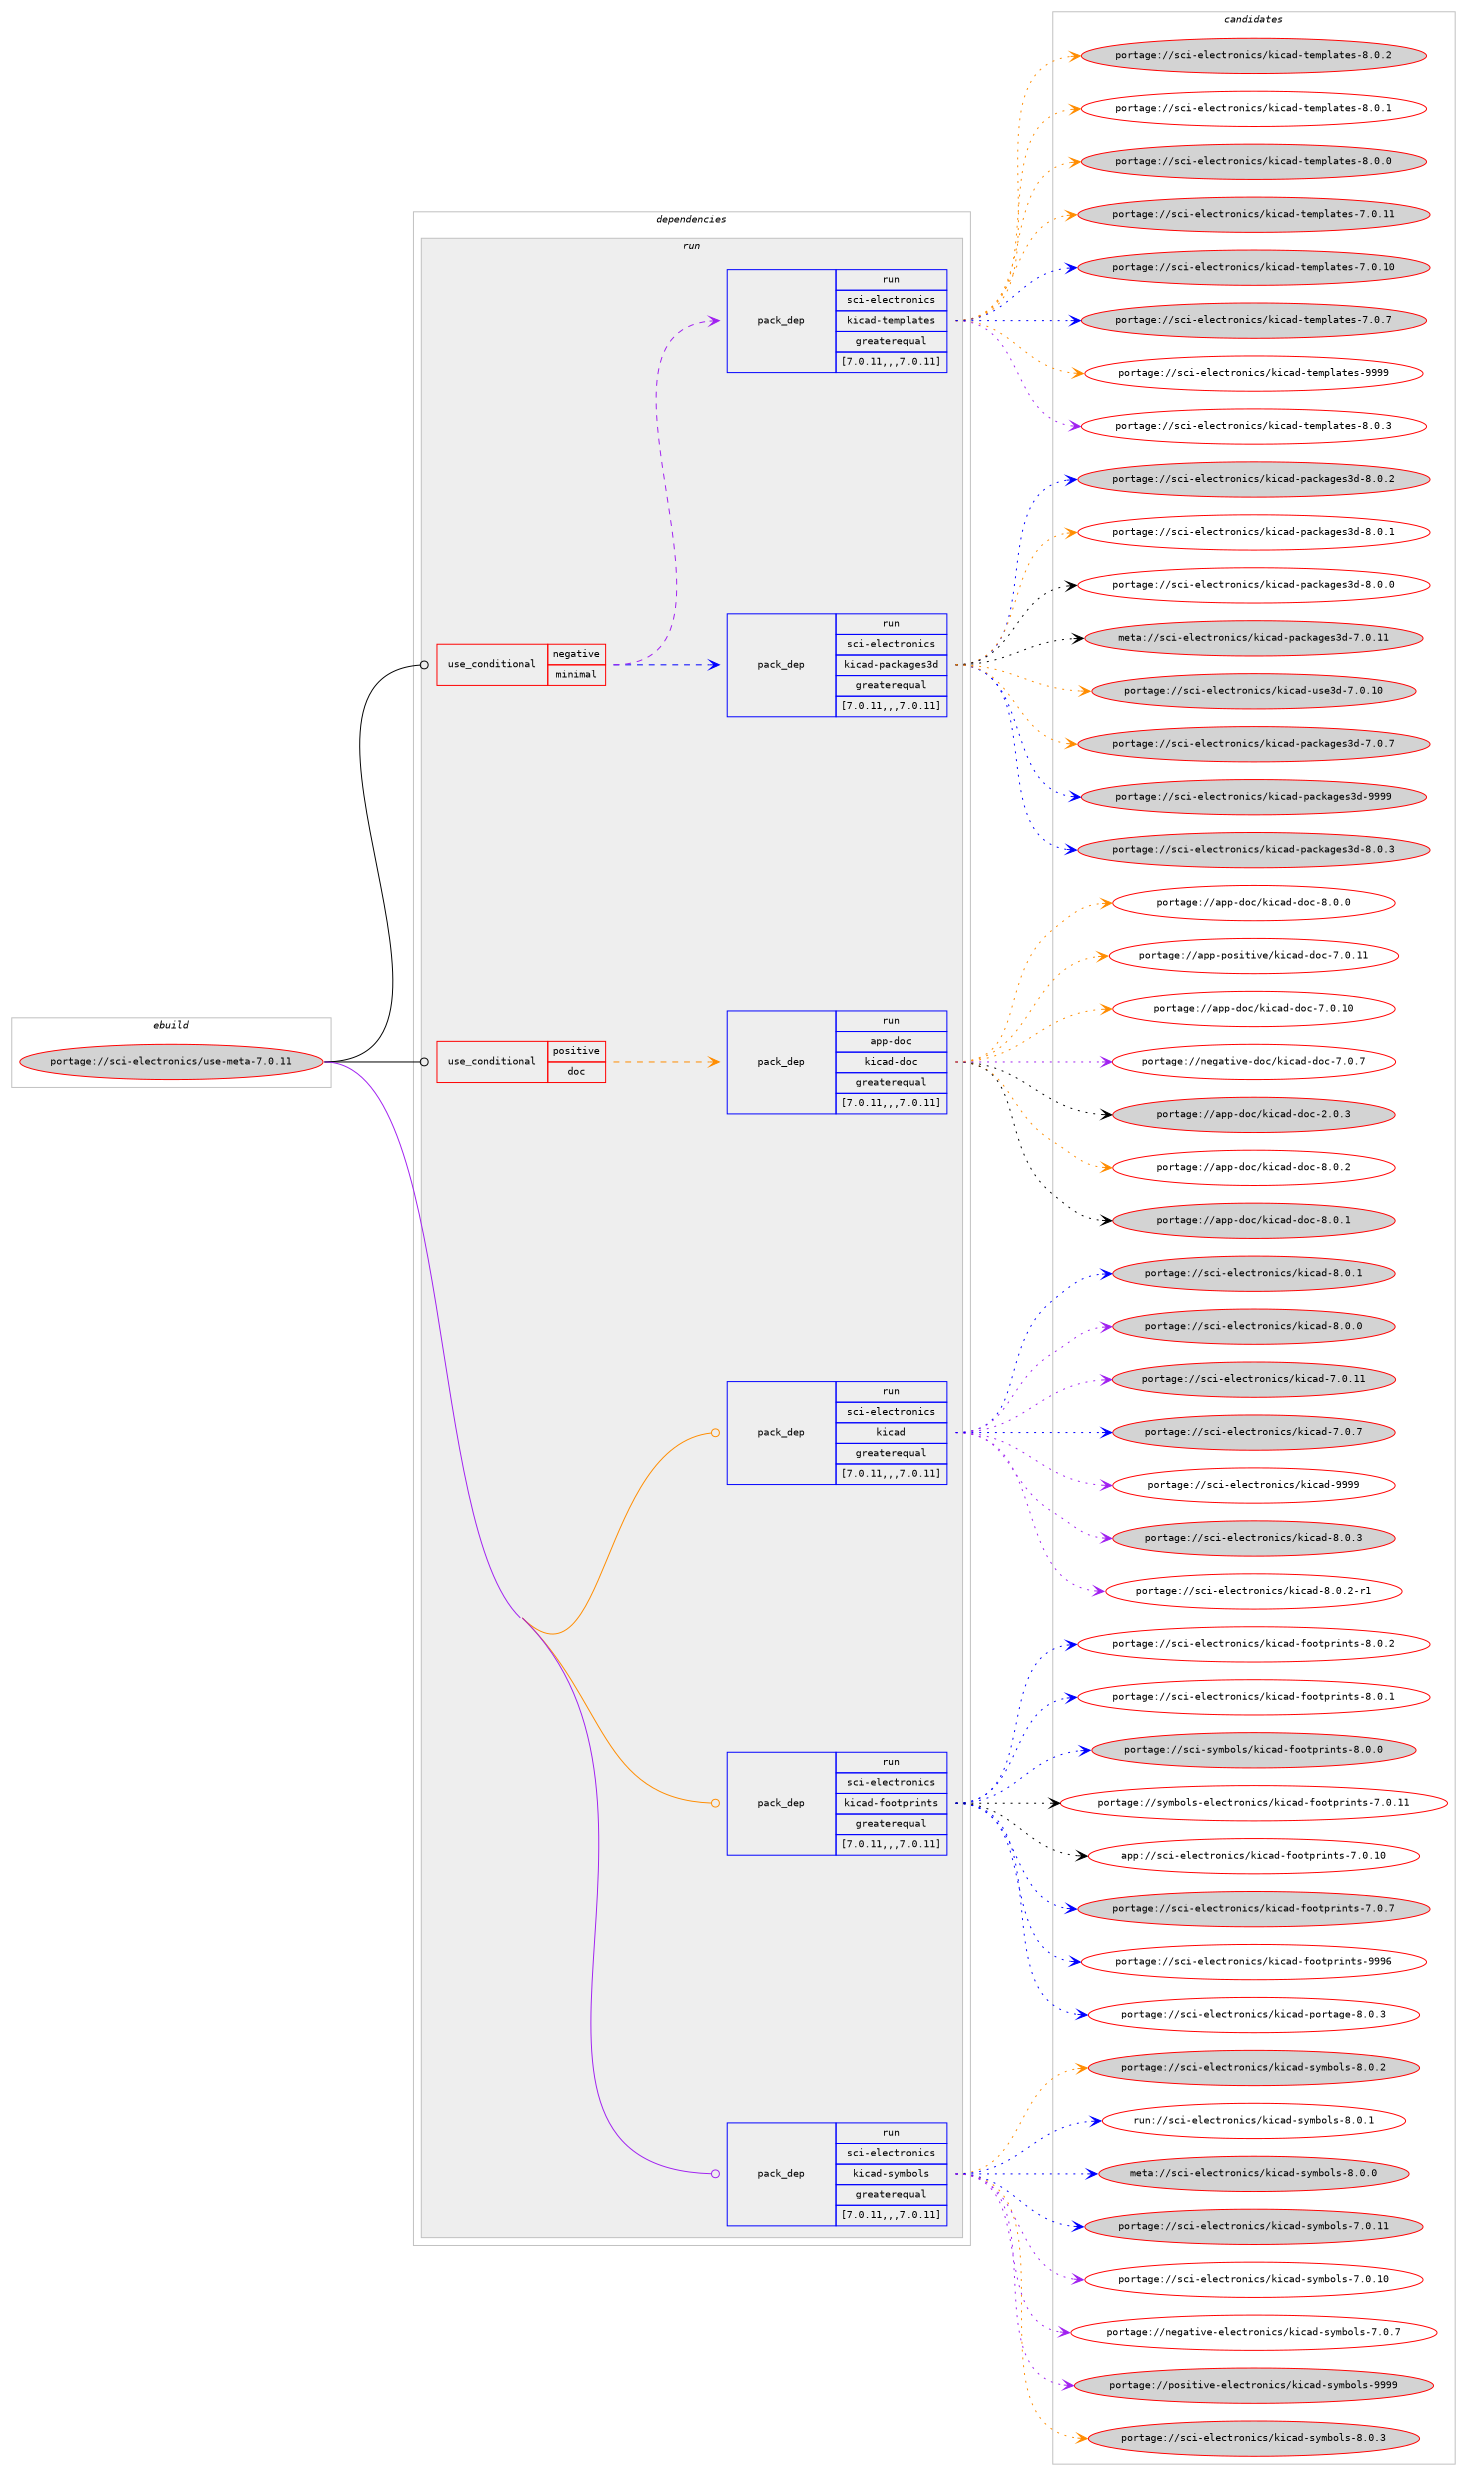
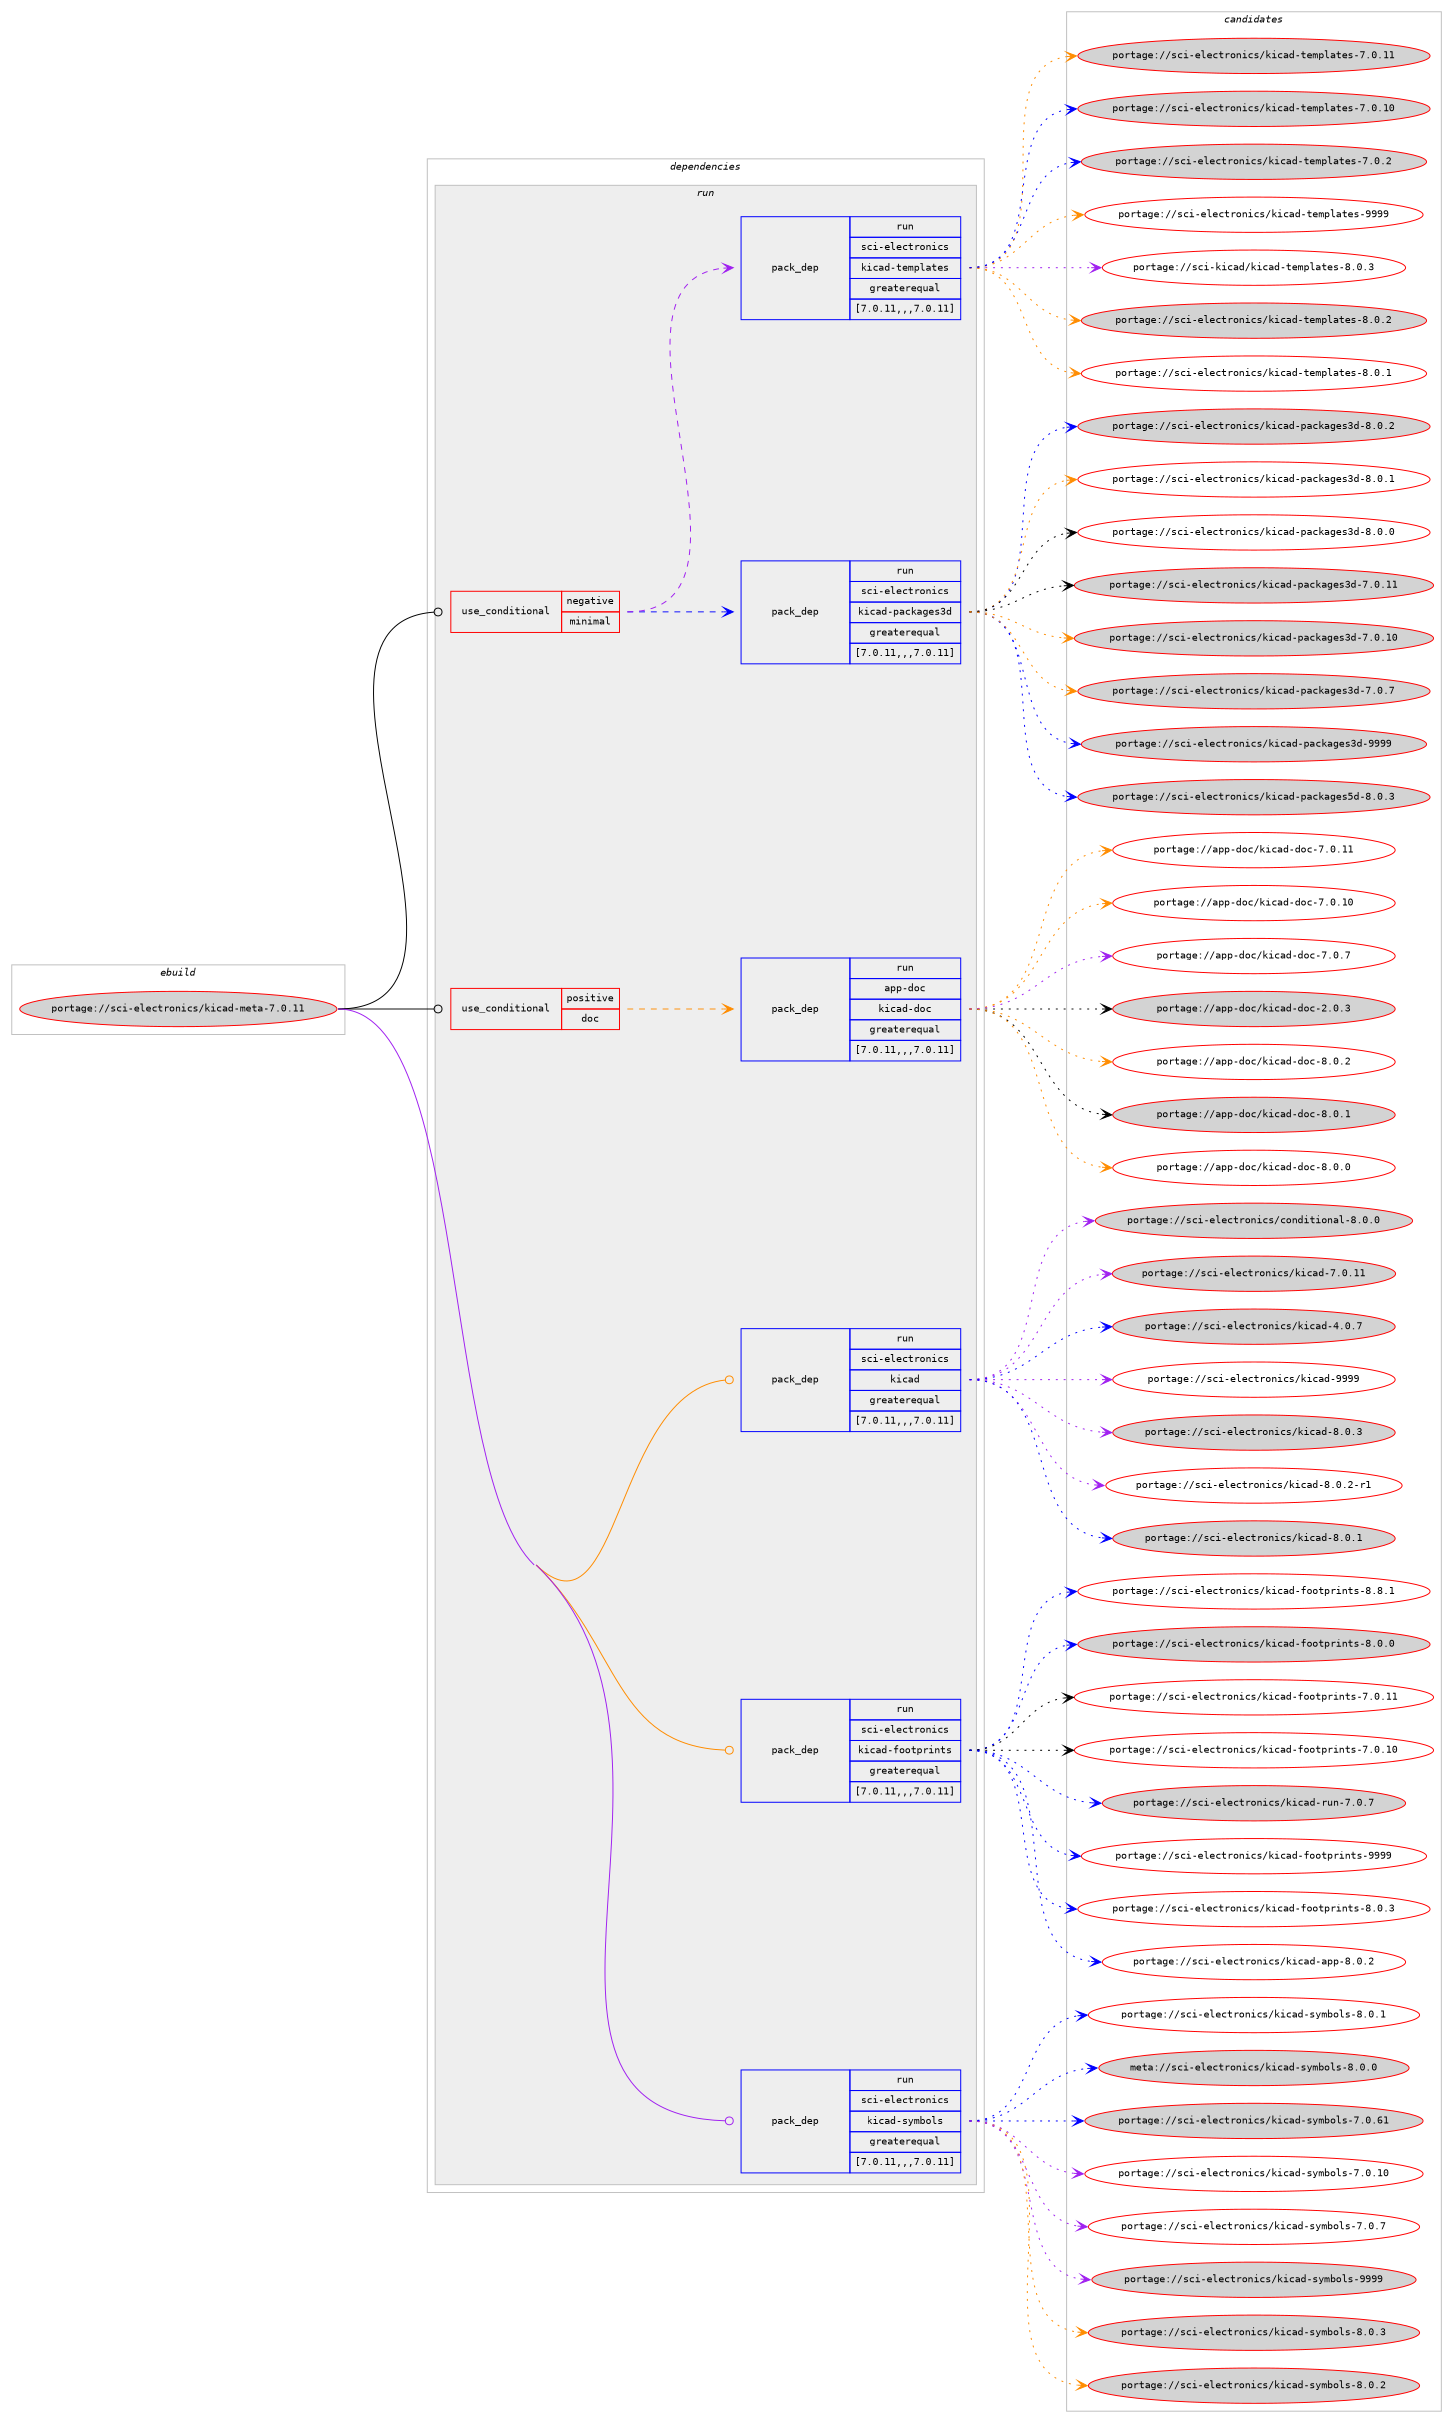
(1254, 162) -> none
(1254, 321) -> (1254, 162)
(1254, 427) -> (1254, 268)
(1254, 638) -> (1254, 585)
(1254, 691) -> (1254, 638)
(1254, 850) -> (1254, 797)
(1254, 956) -> (1254, 850)
(171, 1062) -> (178, 1009)
(1254, 1062) -> (1254, 956)
(1254, 1327) -> (1254, 1221)
(1254, 1433) -> (1254, 1327)
(1254, 1644) -> (1254, 1962)
(1254, 1697) -> (1254, 1591)
(1254, 1750) -> (1254, 1644)
(1254, 1803) -> (1254, 1697)
(1254, 1856) -> (1254, 1750)
(1254, 1909) -> (1254, 1803)
(1254, 1962) -> (1254, 1856)
(1254, 2015) -> (1254, 1909)
(1254, 2121) -> (1254, 2015)
(1254, 2227) -> (1254, 2121)
(1254, 2333) -> (1254, 2227)
(1254, 2386) -> (1254, 2280)
